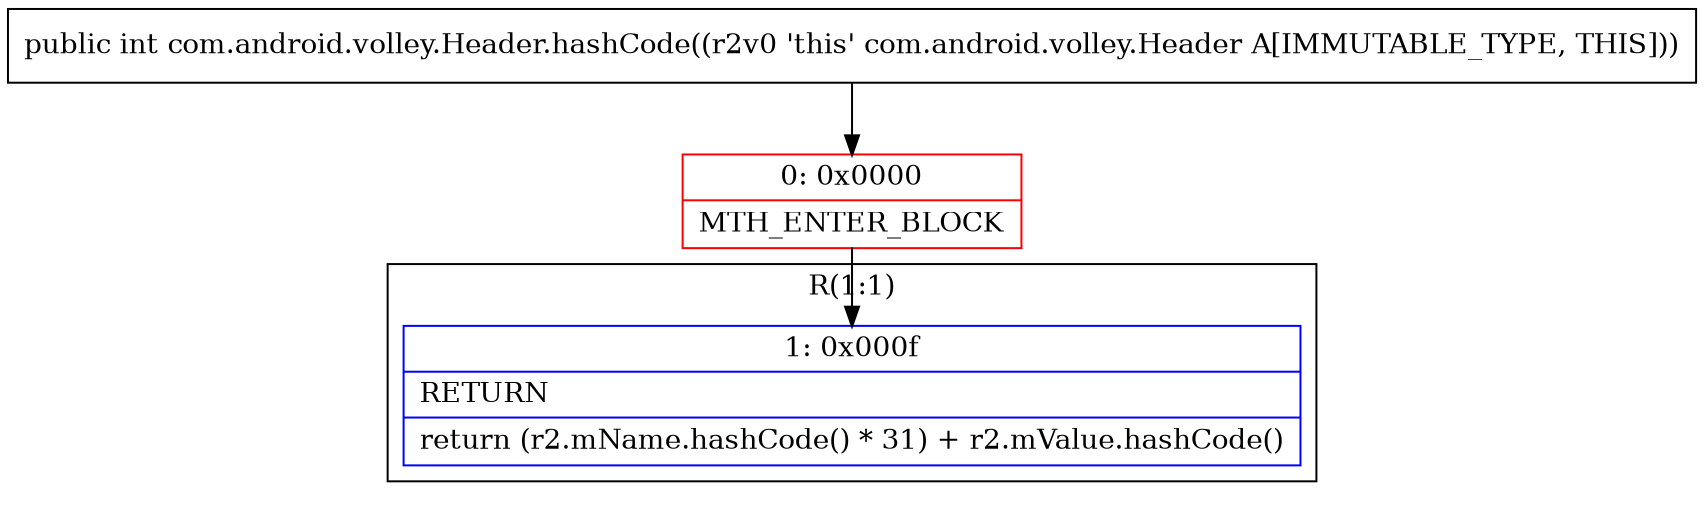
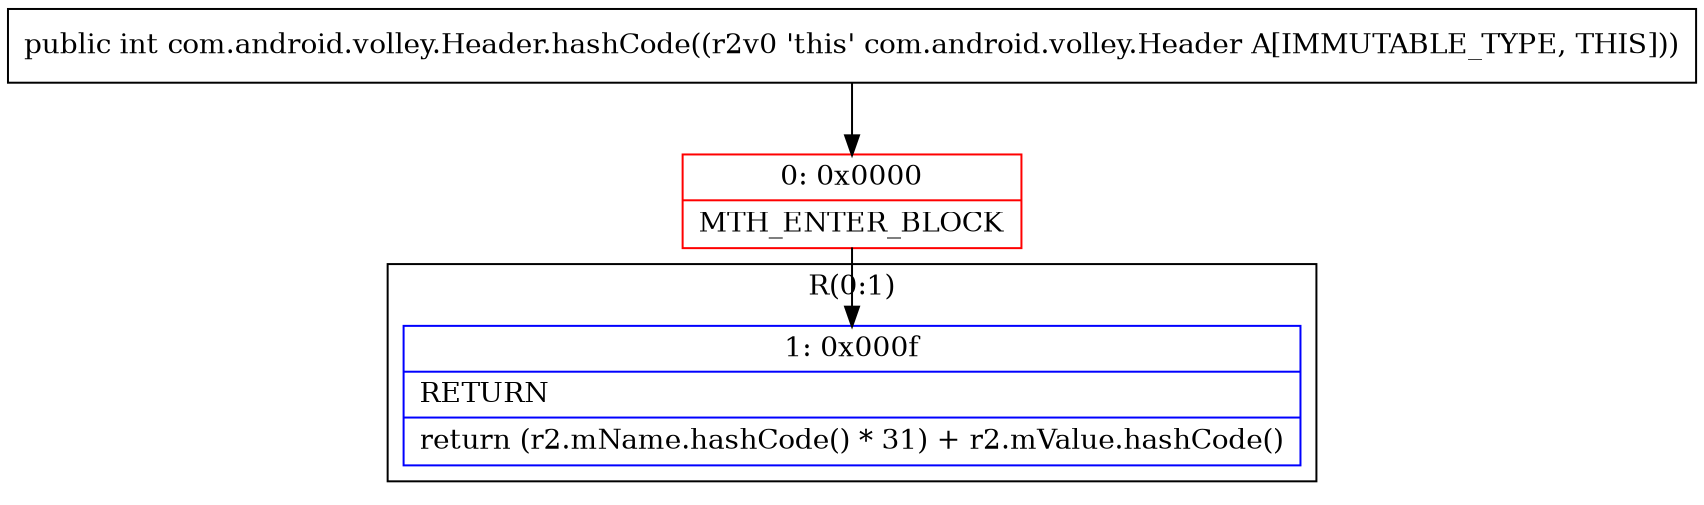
(852, 287) -> (852, 287)
